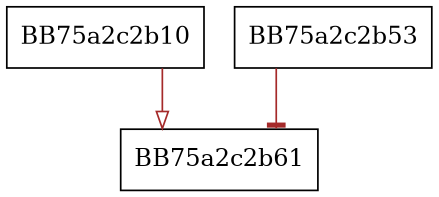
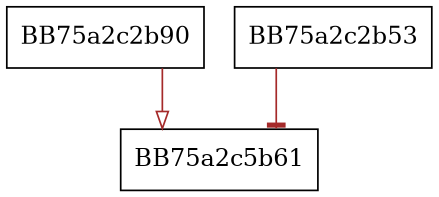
(105, 37) -> (105, 37)
(219, 160) -> (219, 160)
